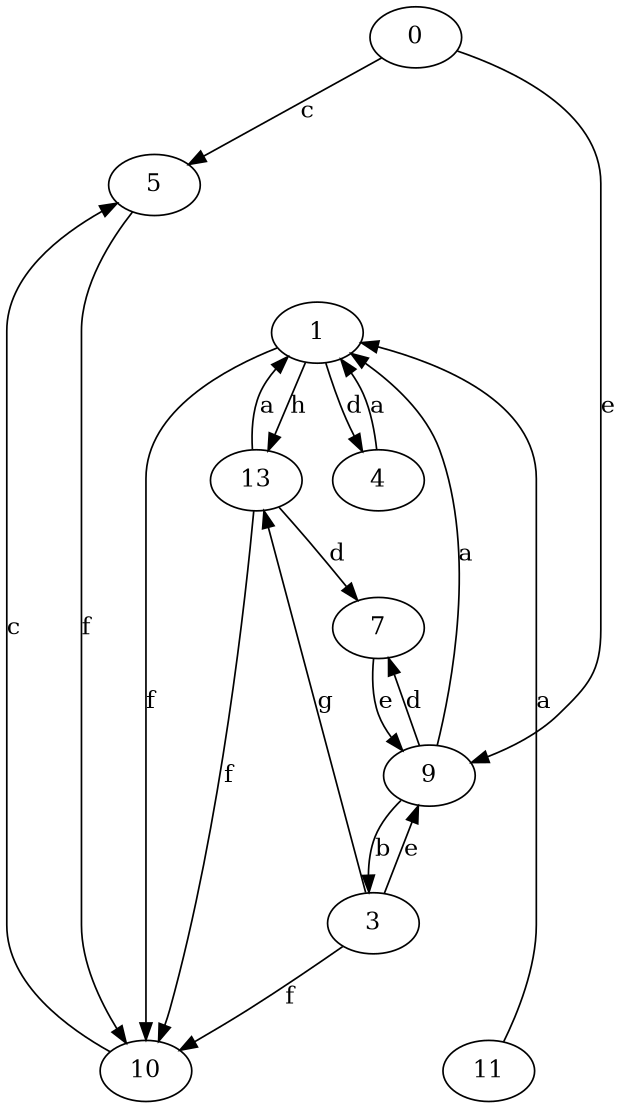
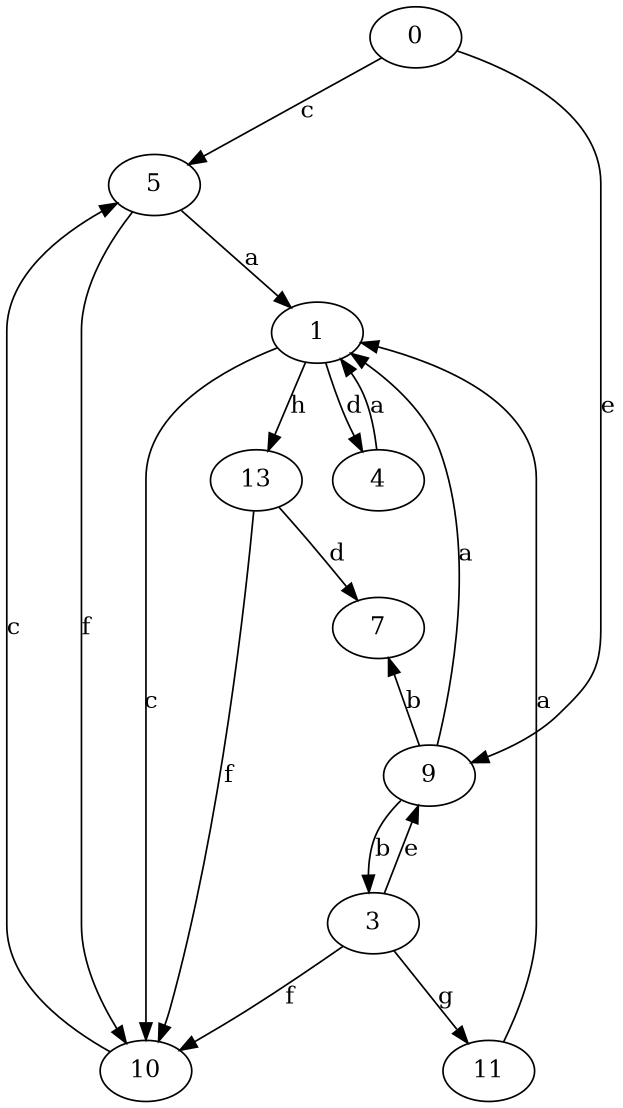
(256, 406) -> (230, 253)
(375, 700) -> none
(151, 702) -> (151, 702)
(414, 702) -> (414, 702)
(317, 710) -> (425, 990)
